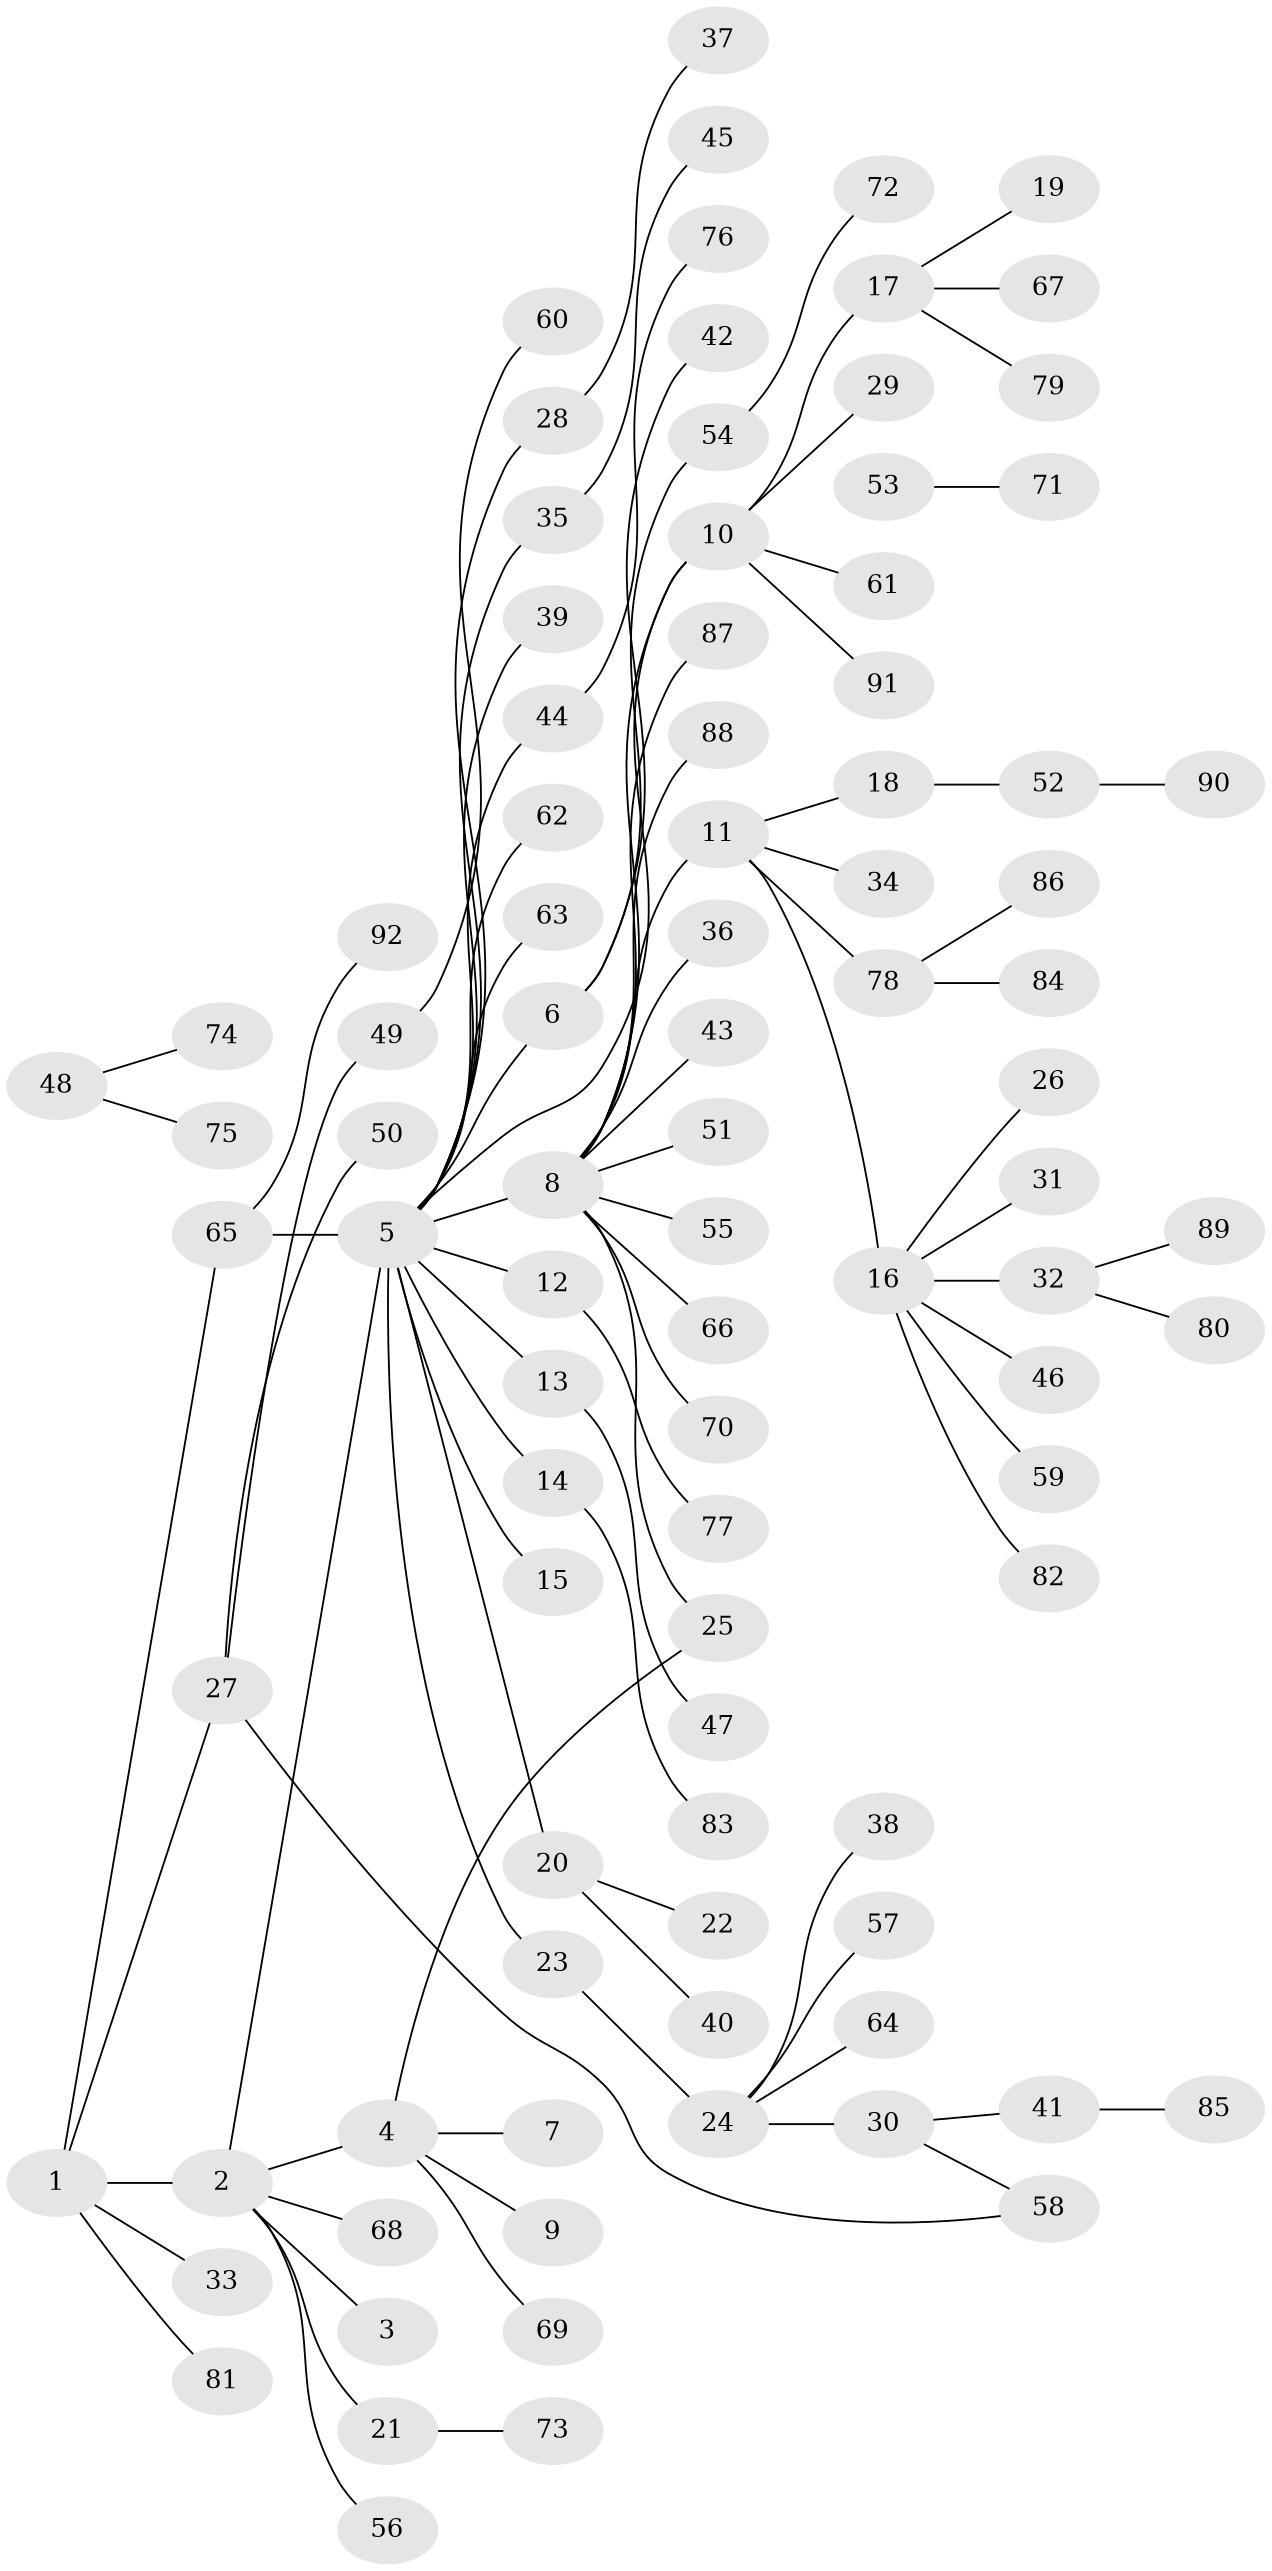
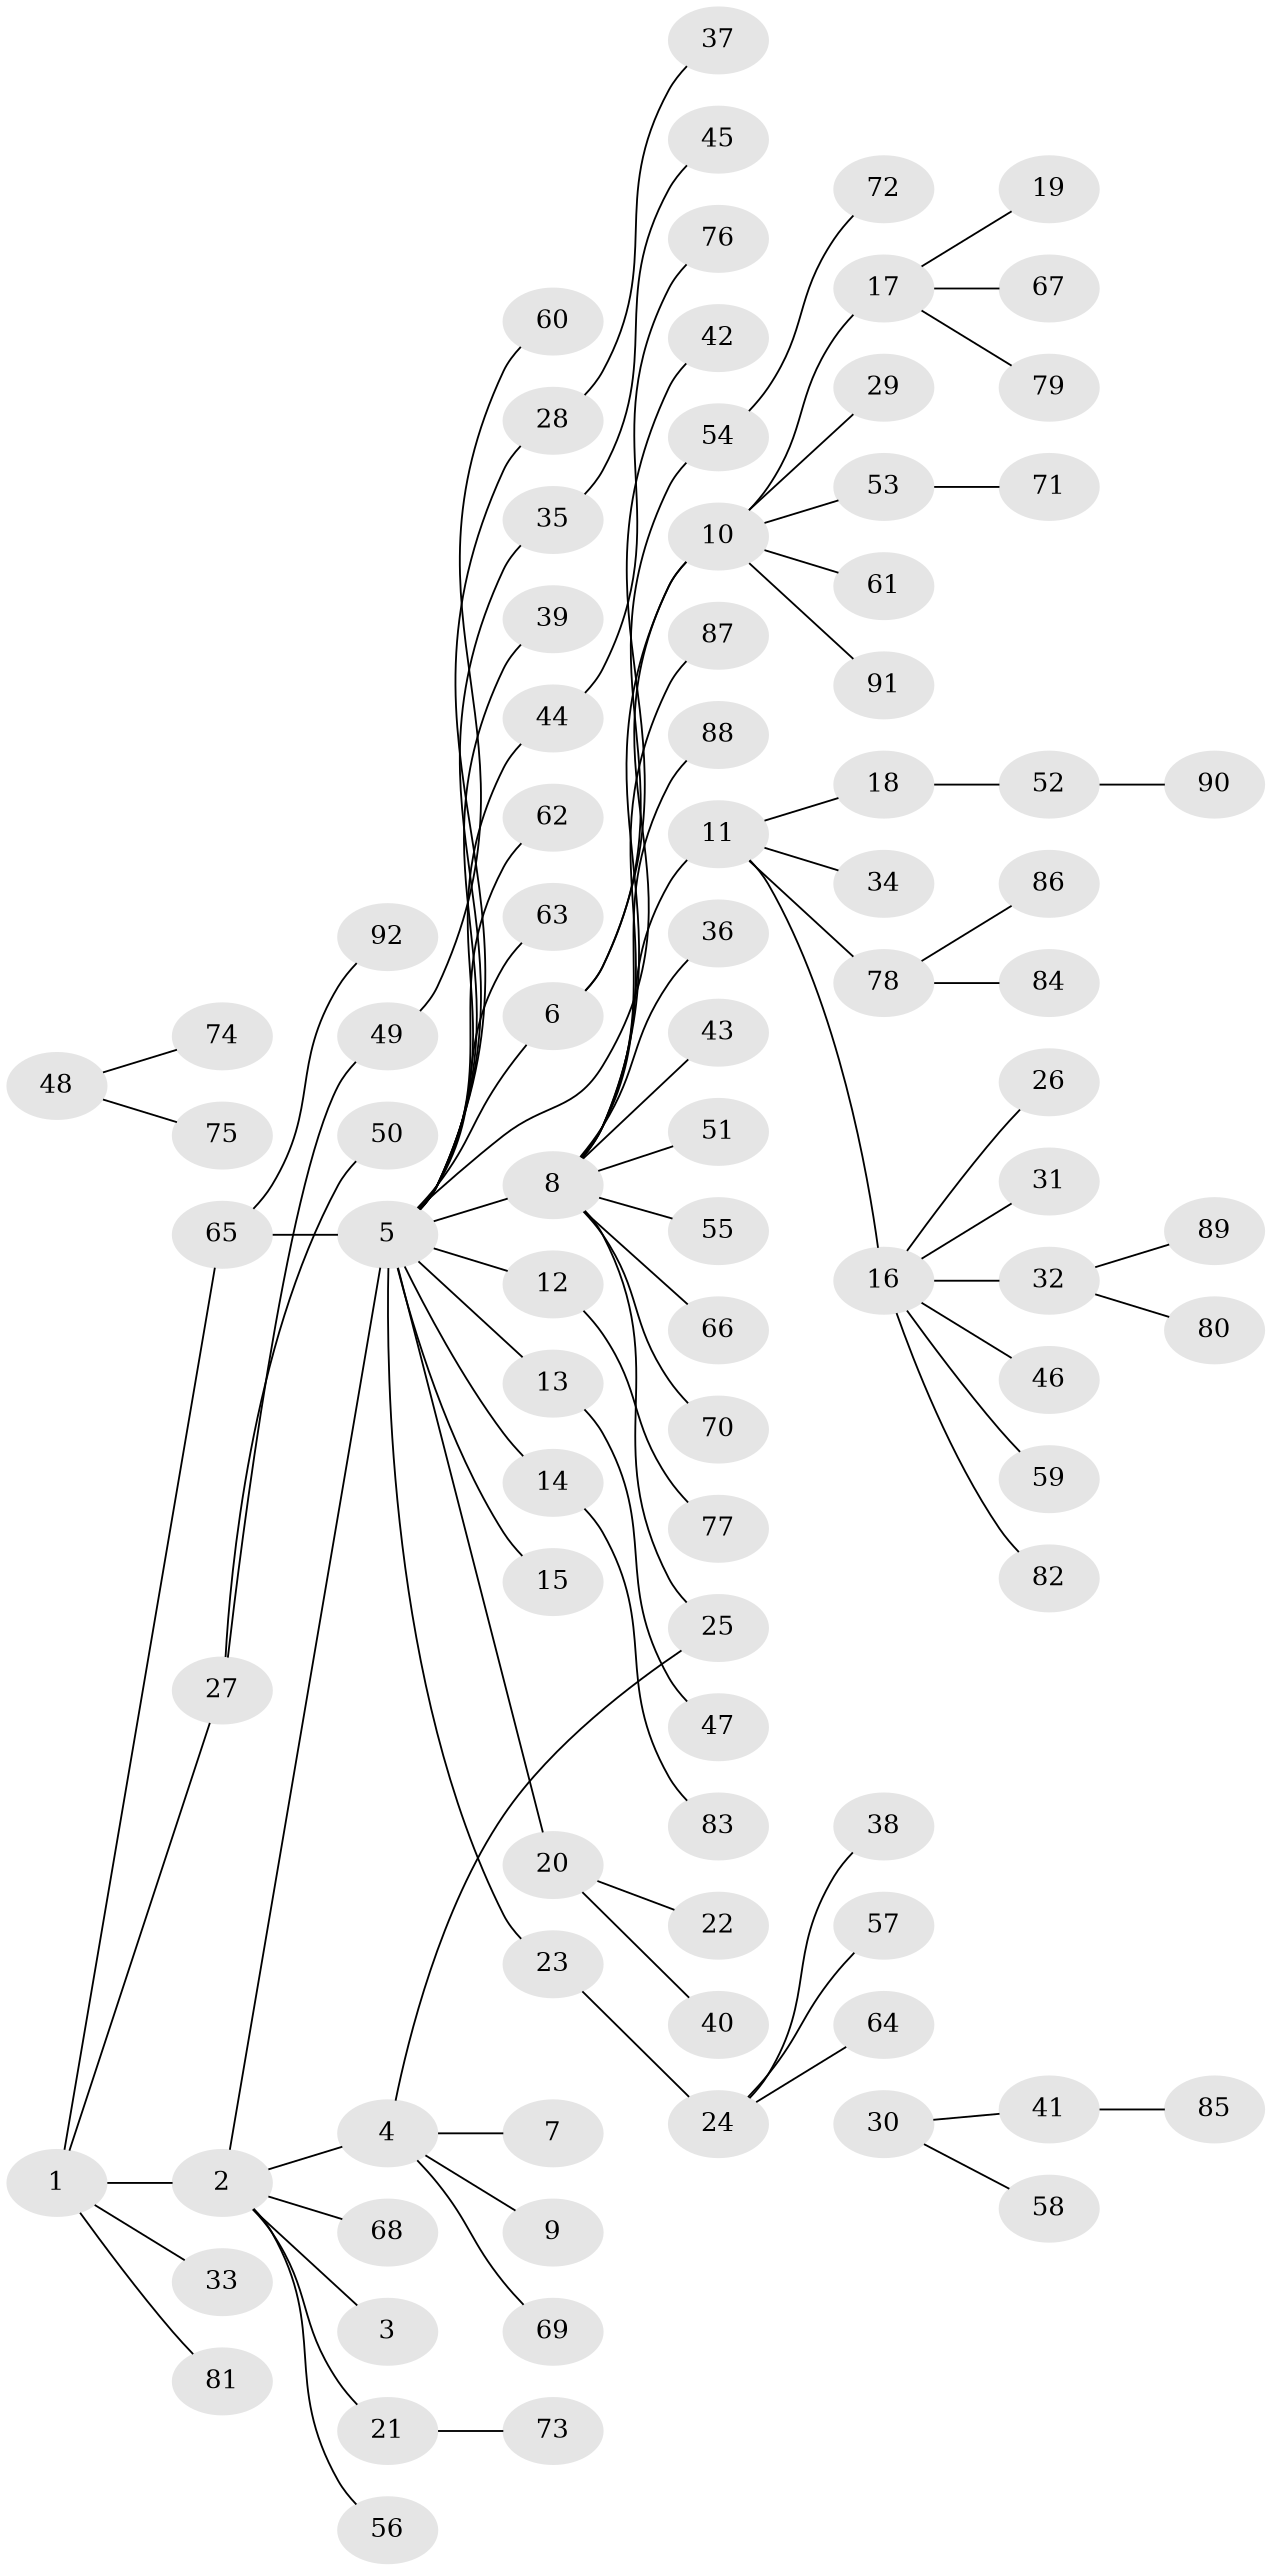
none -> (801, 512)
(580, 2064) -> none
(801, 2124) -> none
